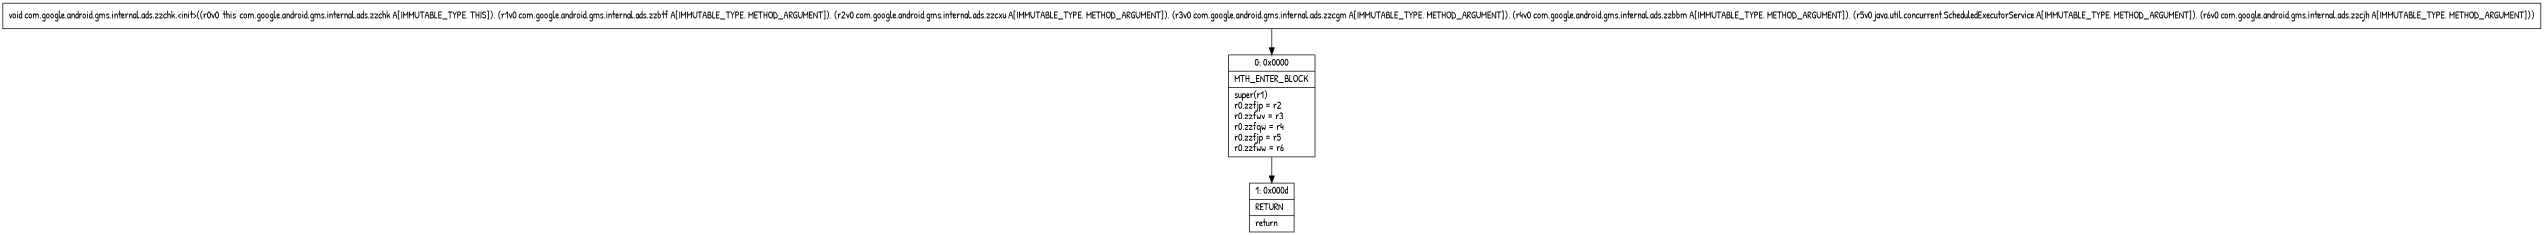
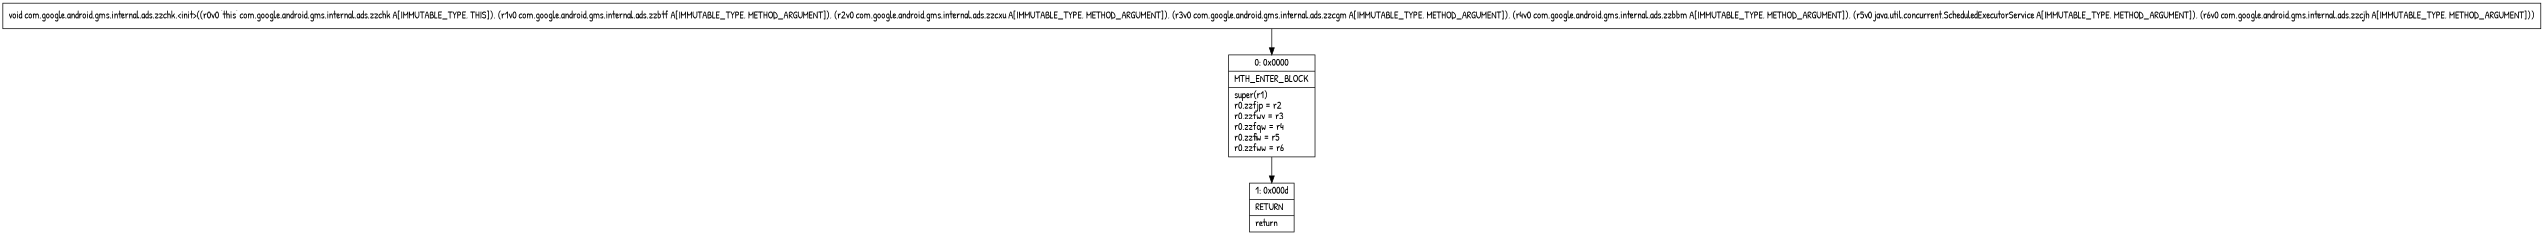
(1258, 138) -> (1257, 138)
